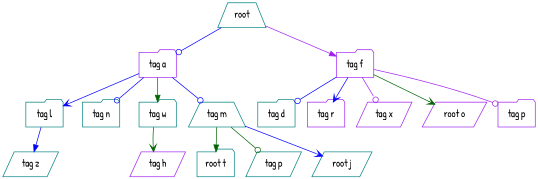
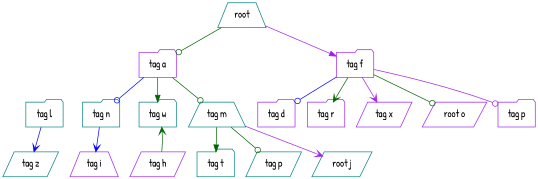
(201, 39) -> (201, 39)
(342, 87) -> (342, 87)
(368, 87) -> (368, 87)
(104, 88) -> none
(185, 88) -> (185, 88)
(402, 88) -> (402, 88)
(276, 115) -> (276, 115)
(39, 136) -> (39, 136)
(153, 136) -> (162, 143)
(281, 140) -> (281, 140)
none -> (94, 164)
(216, 164) -> (216, 164)
